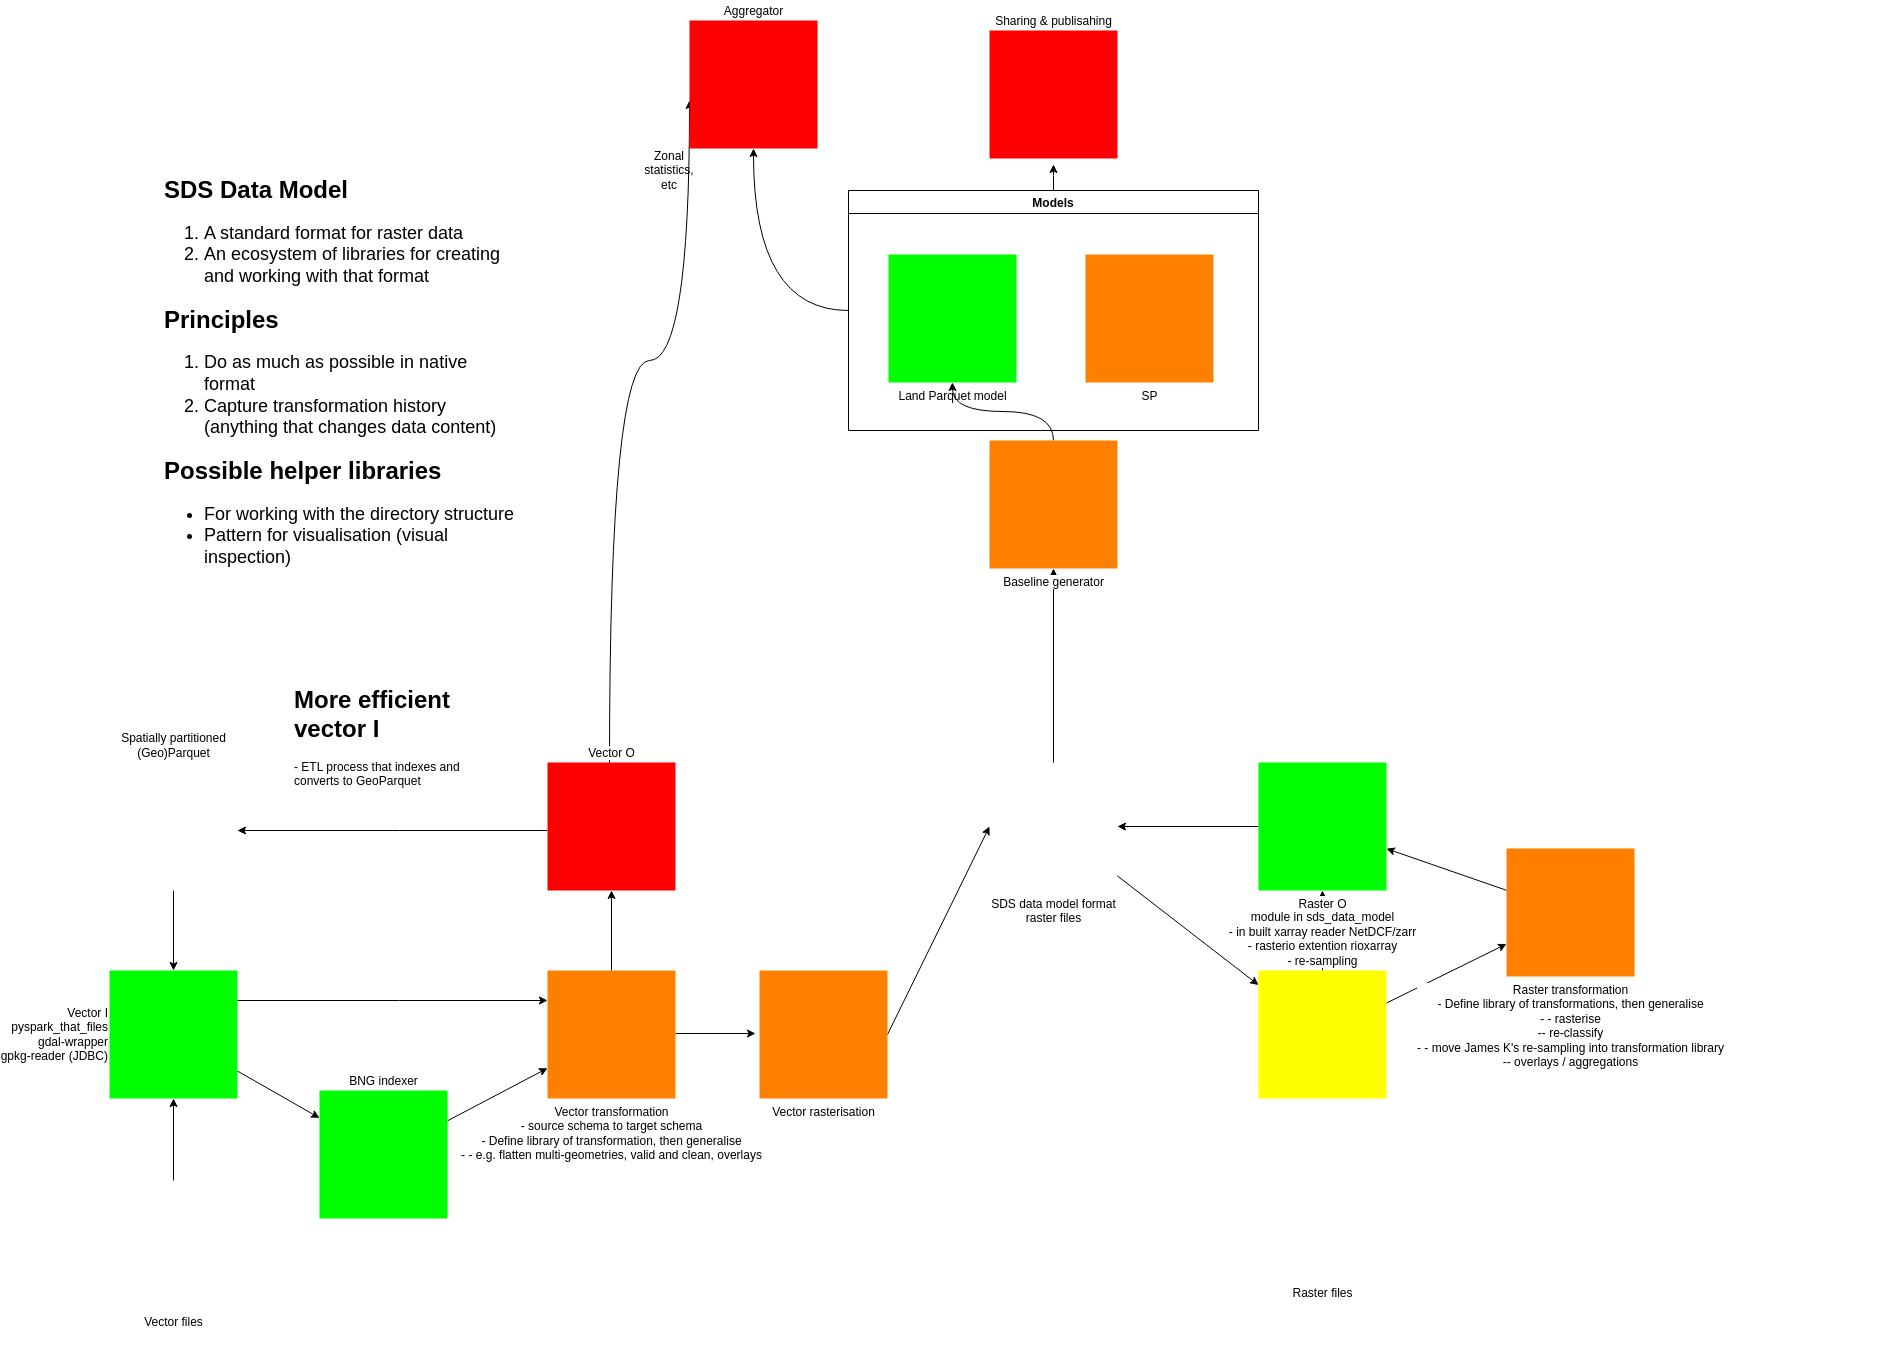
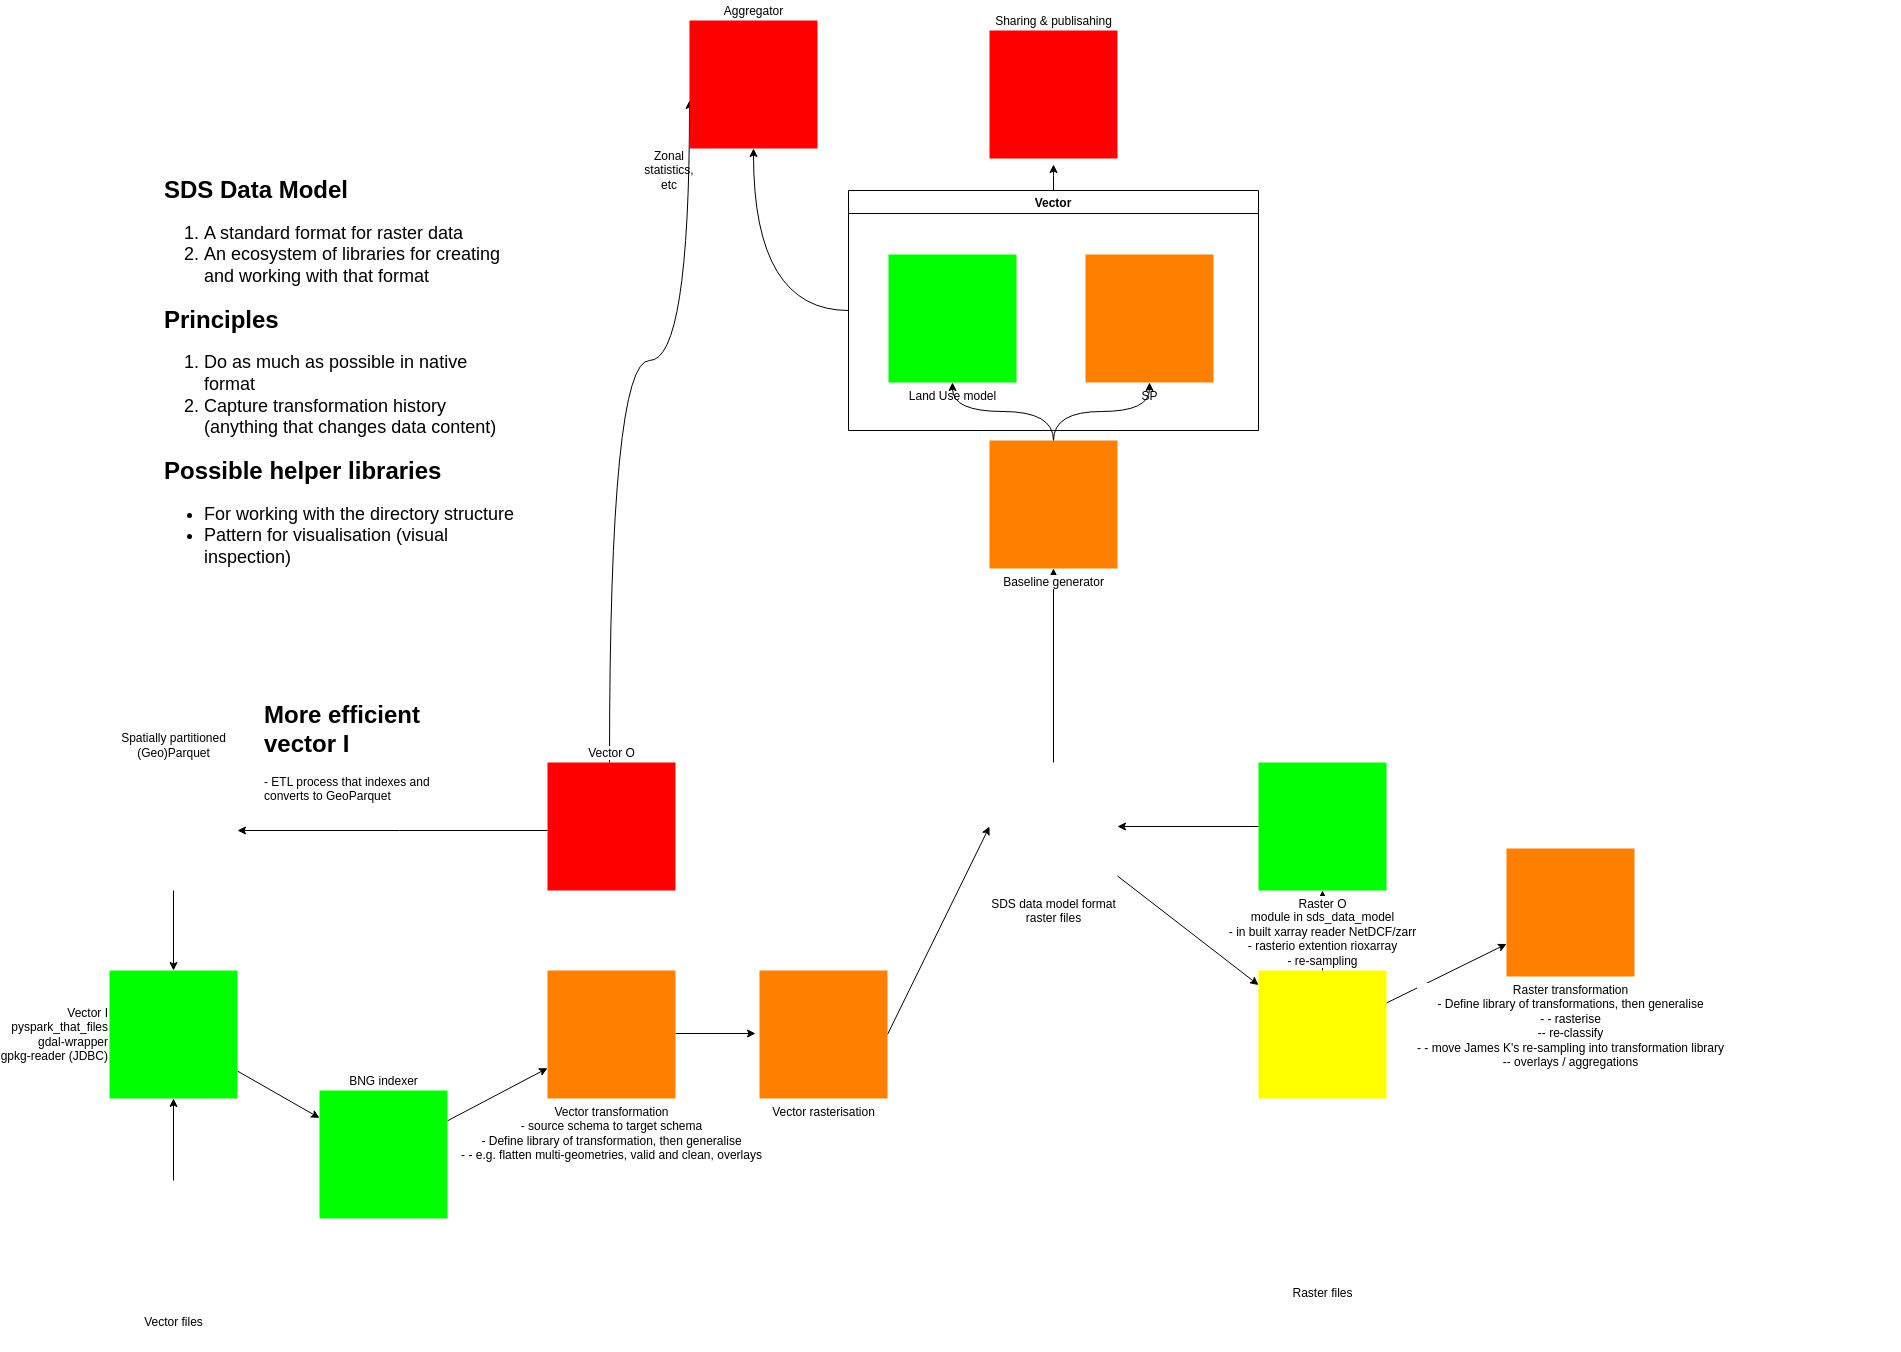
(1053, 203) -> (1053, 203)
(953, 397) -> (953, 397)
none -> (1100, 412)
(385, 741) -> (355, 756)
(1450, 871) -> none
(612, 934) -> none
(389, 1001) -> none
